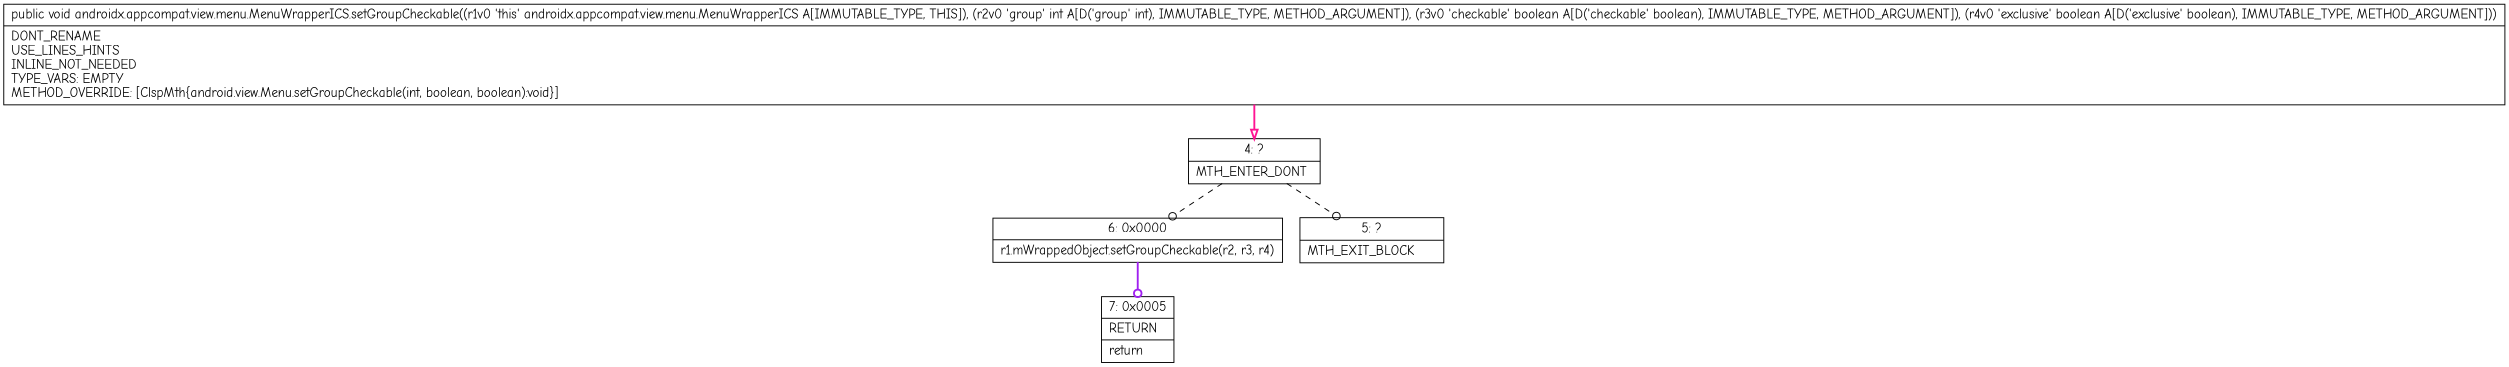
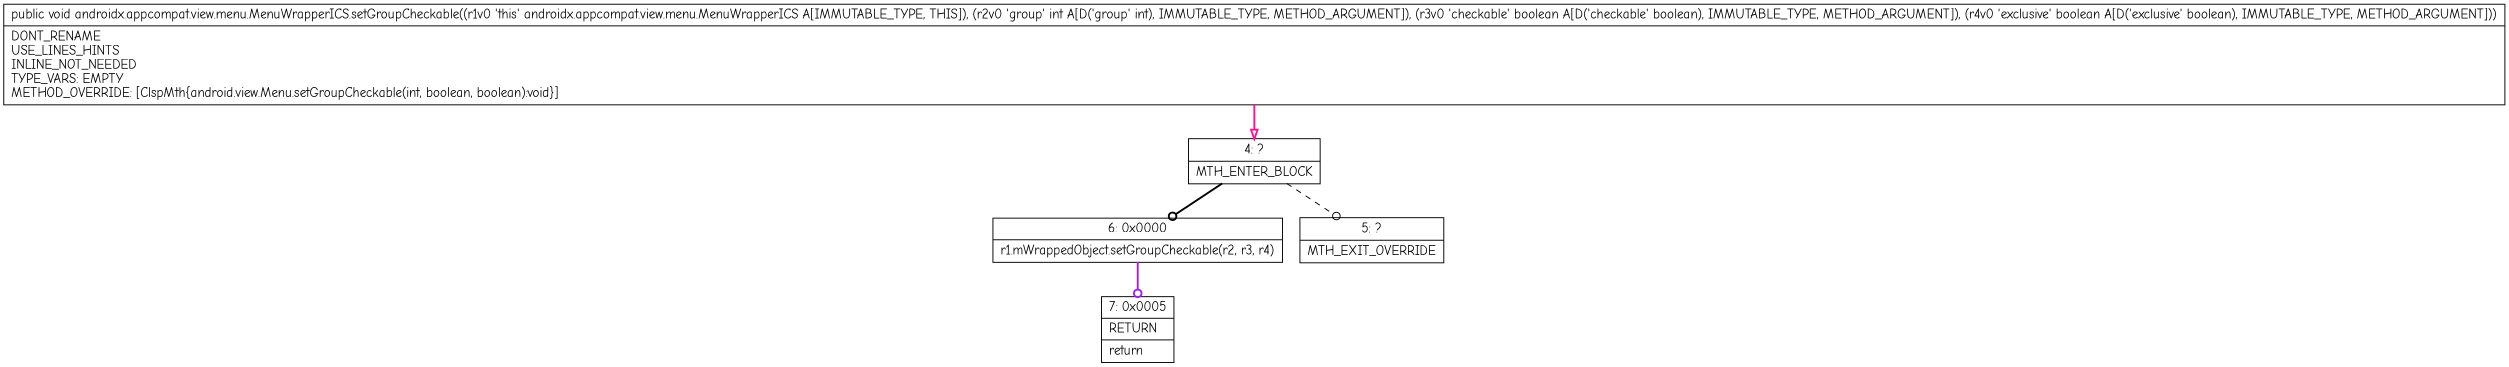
(1252, 172) -> (1254, 172)
(1199, 199) -> (1199, 199)
(1361, 251) -> (1372, 251)
